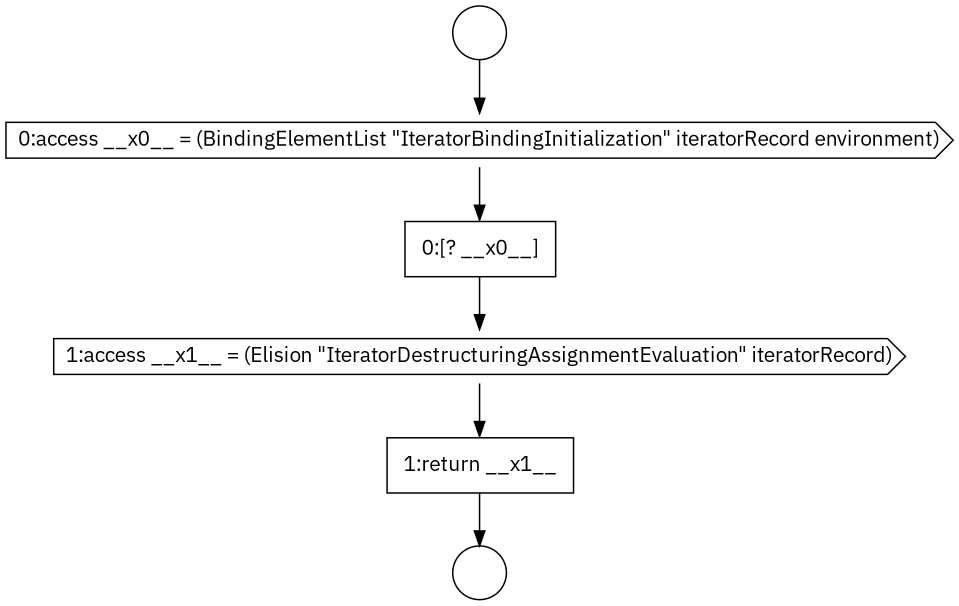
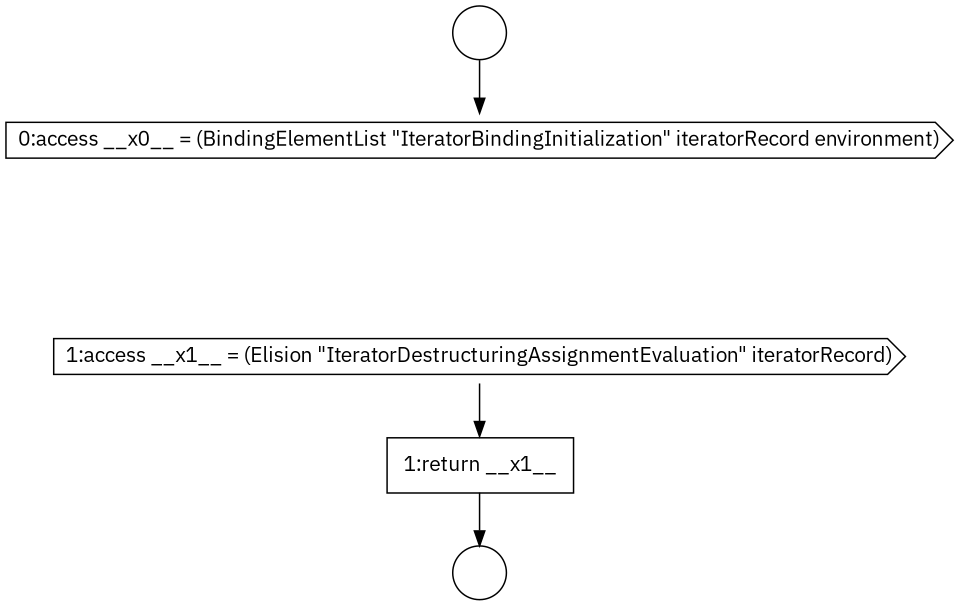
(480, 248) -> none
